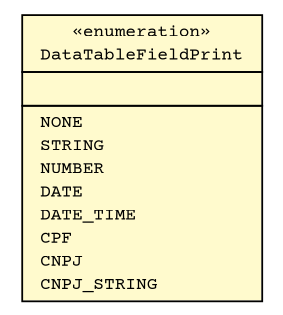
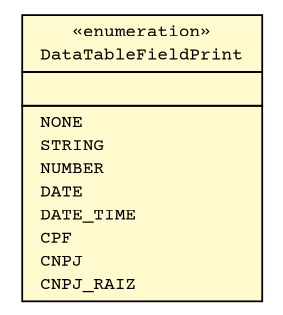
(100, 284) -> (89, 284)
